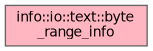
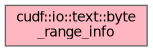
(76, 26) -> (76, 26)
